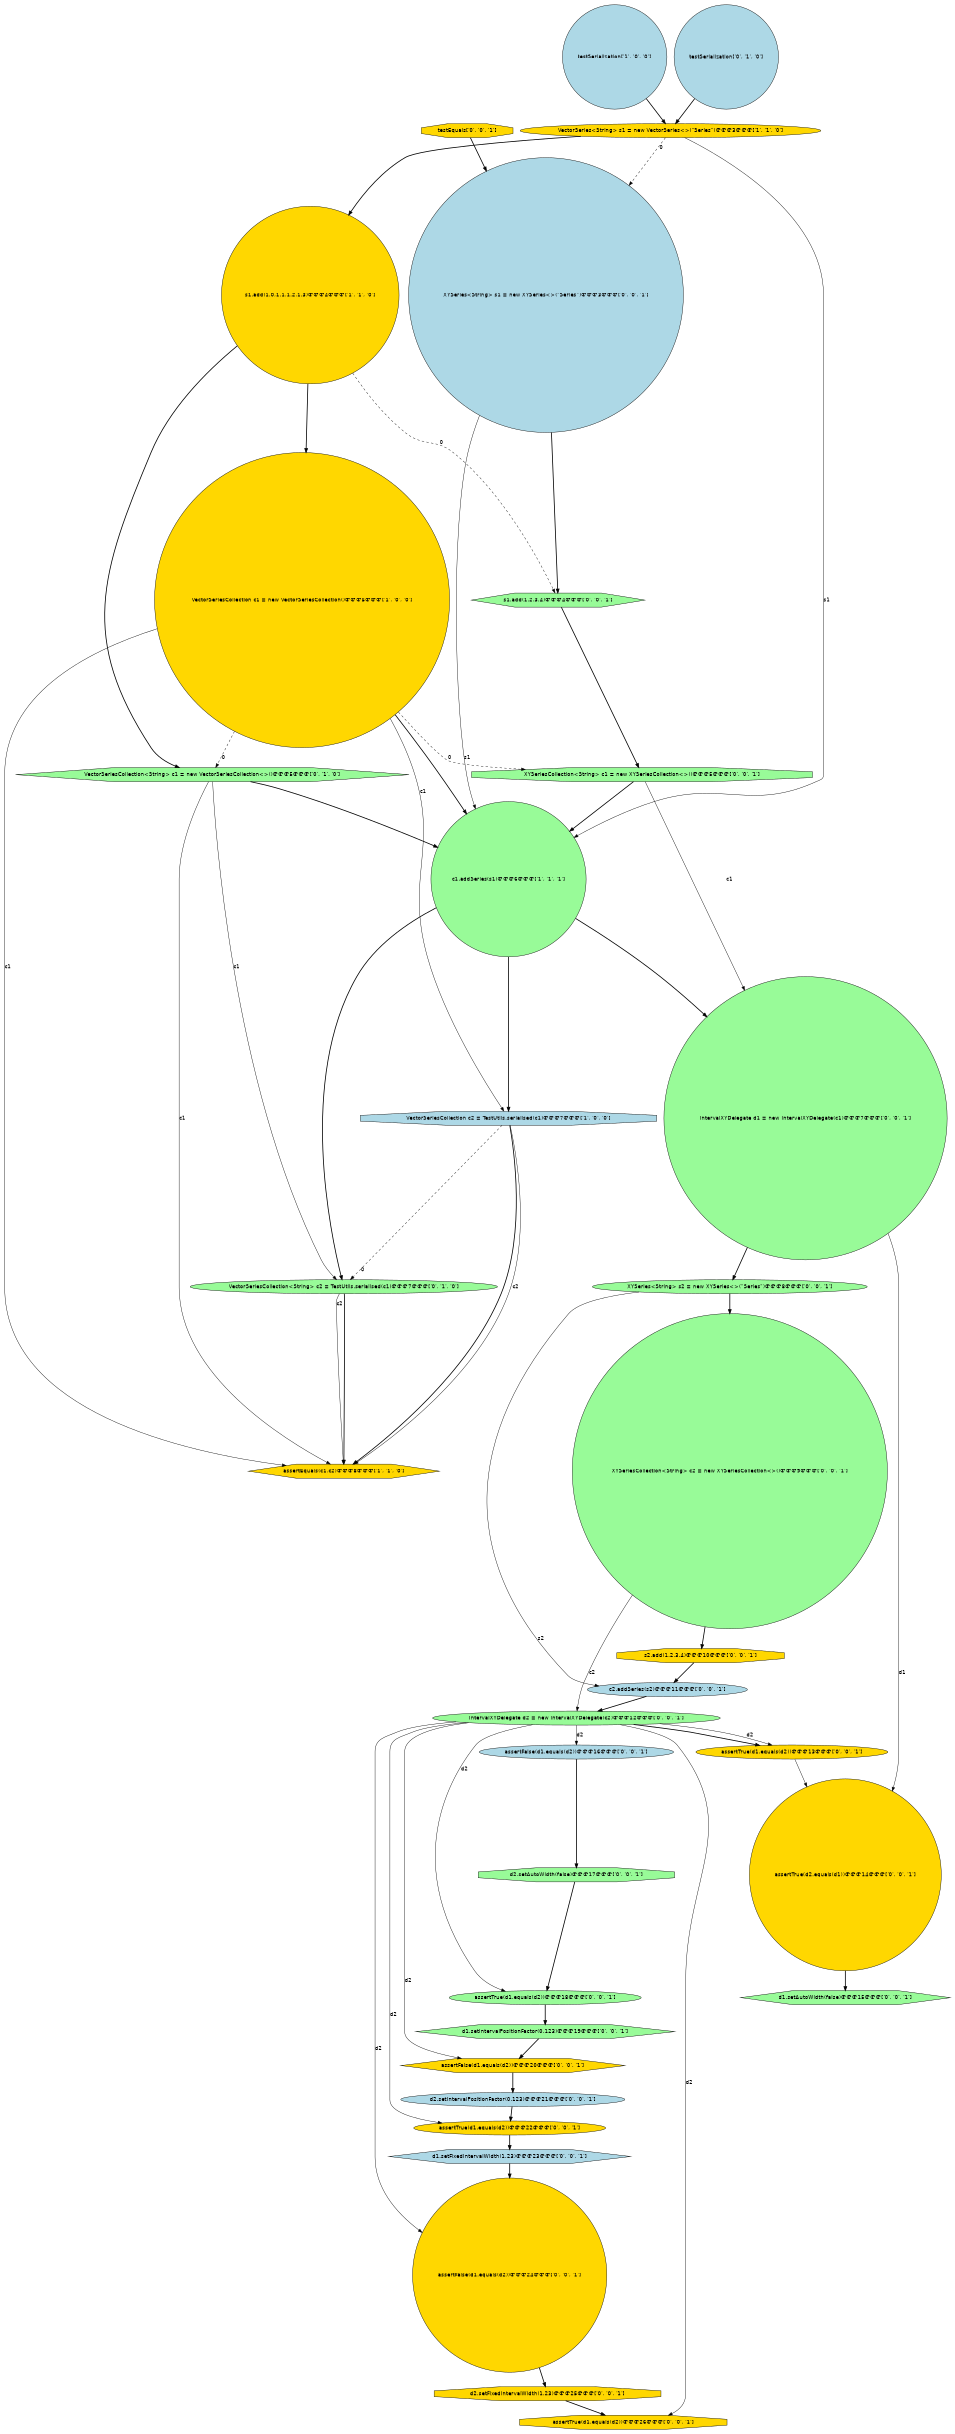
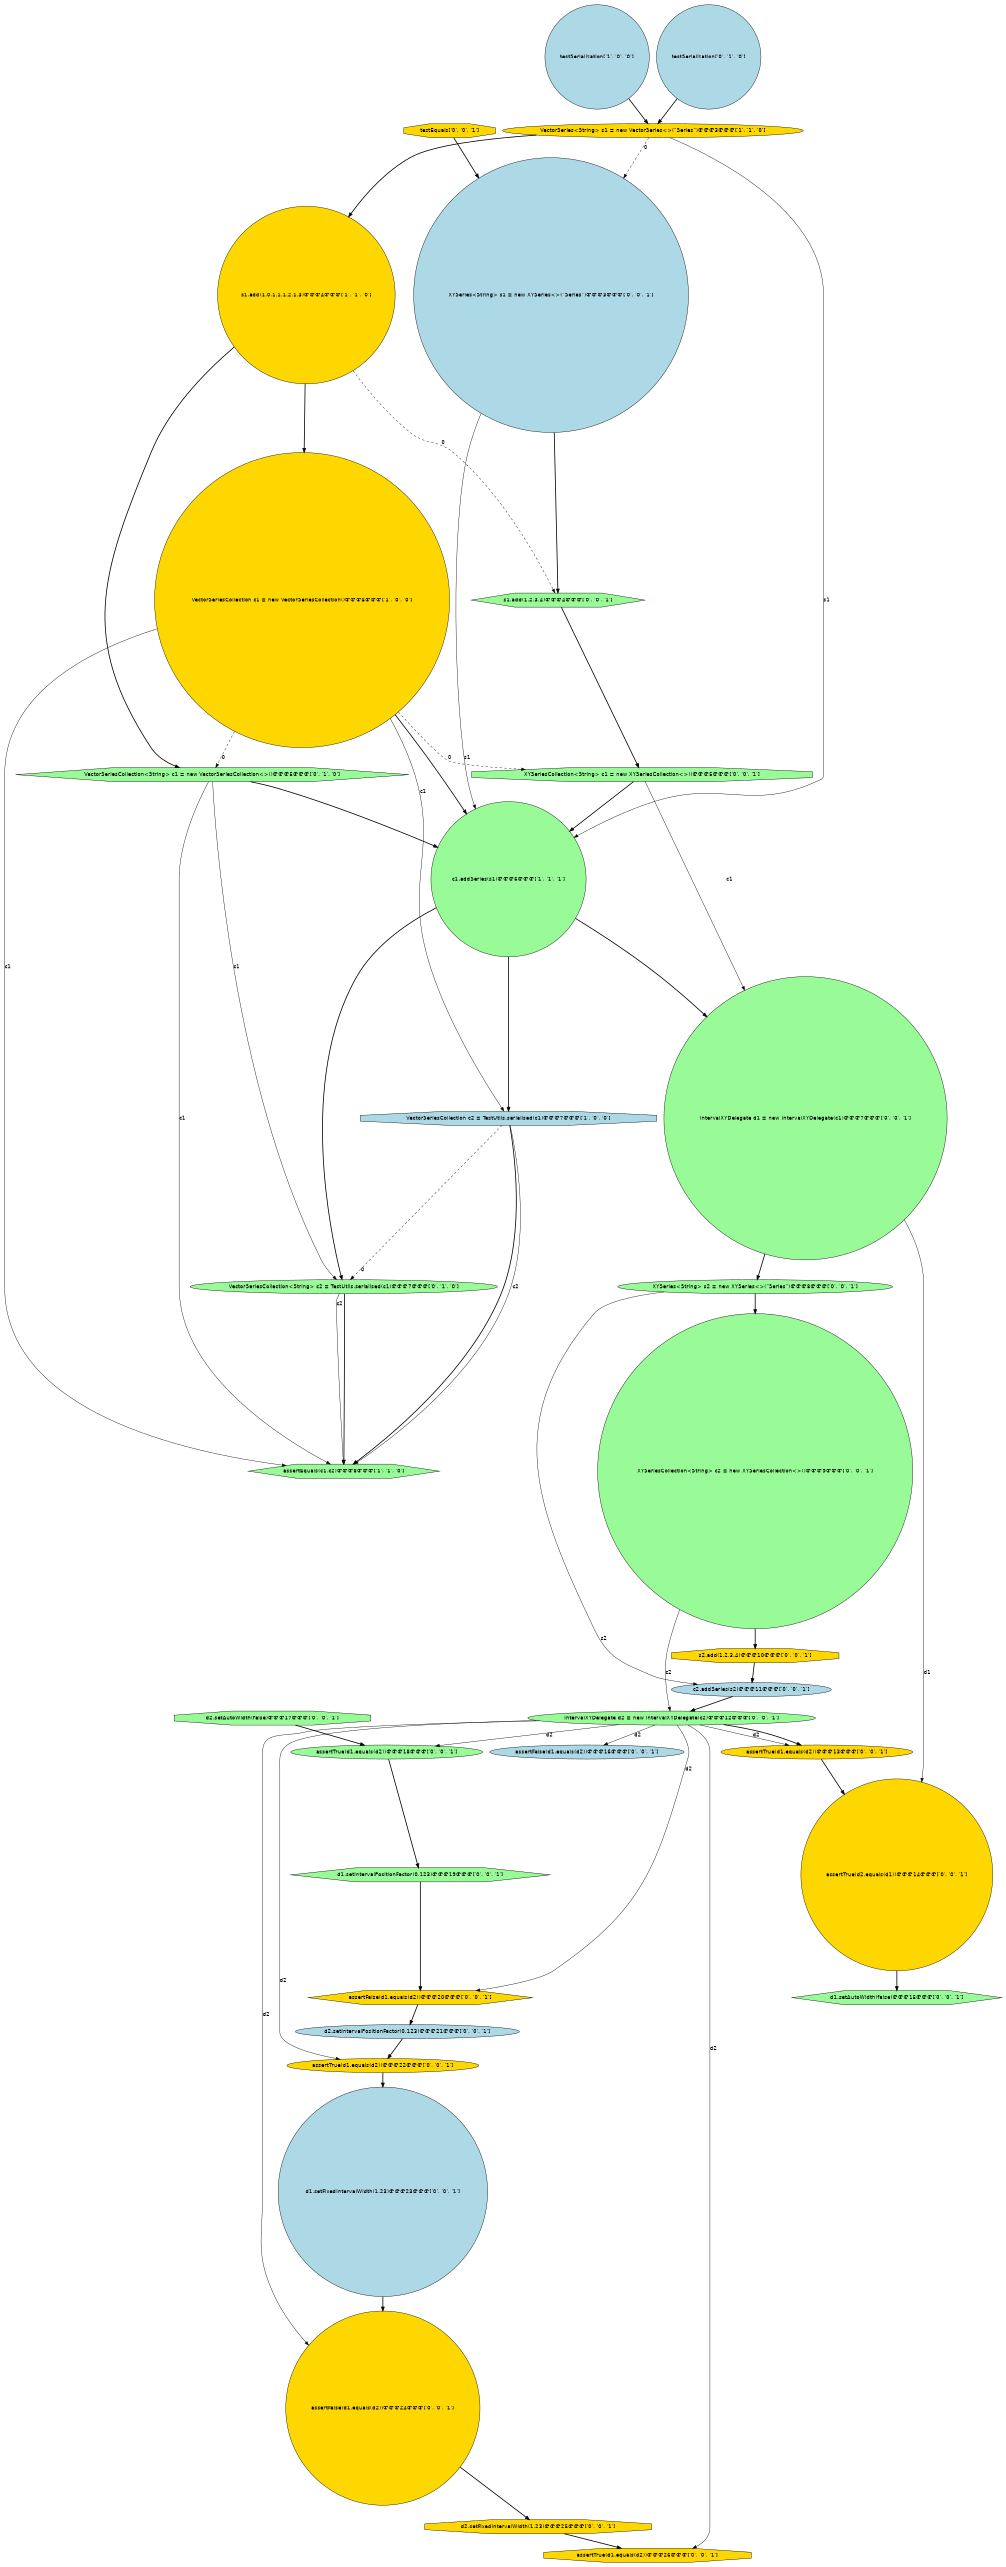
(344, 1471) -> (344, 1471)
(800, 1771) -> (832, 1775)
(576, 1811) -> none
(510, 2156) -> (383, 2192)
